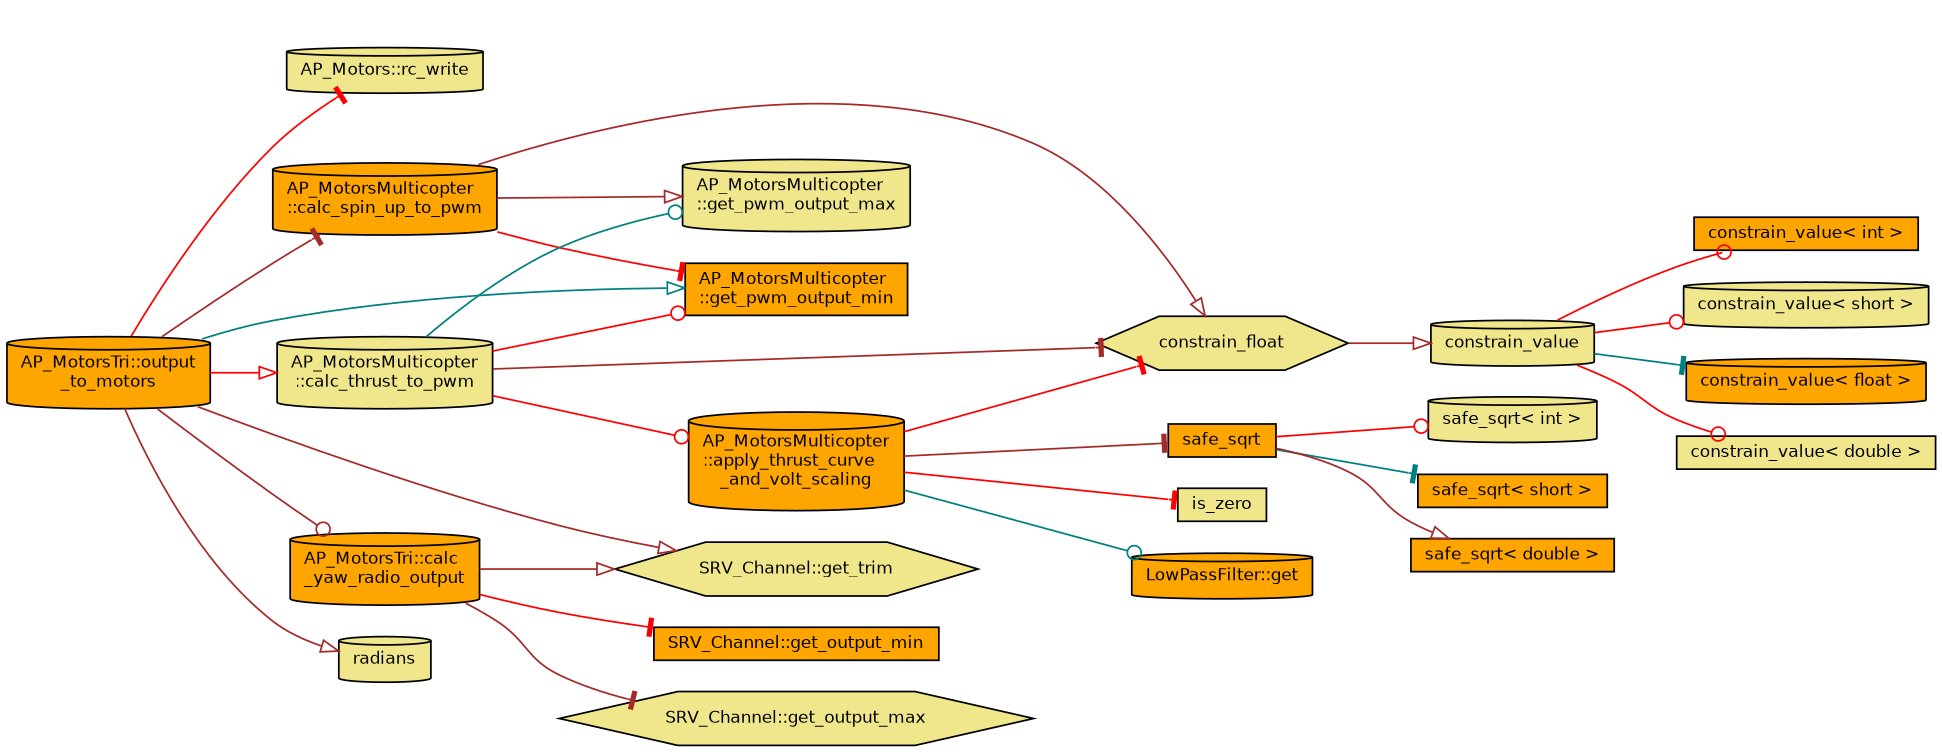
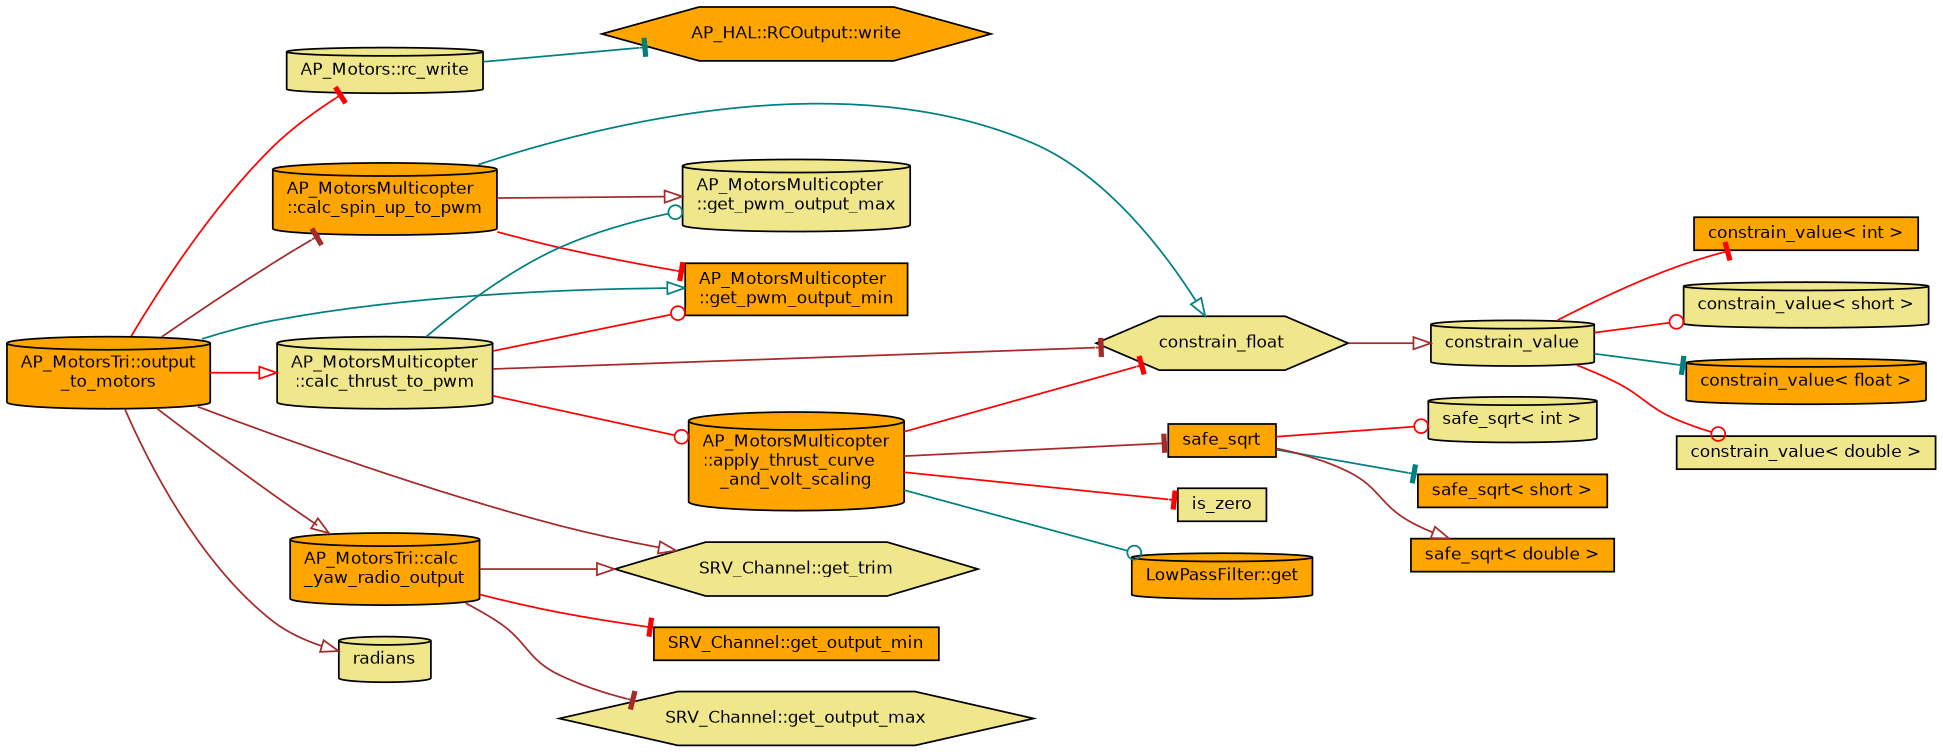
none -> (796, 34)
(869, 106) -> (869, 106)
(1638, 282) -> (1638, 282)
(237, 468) -> (237, 468)
